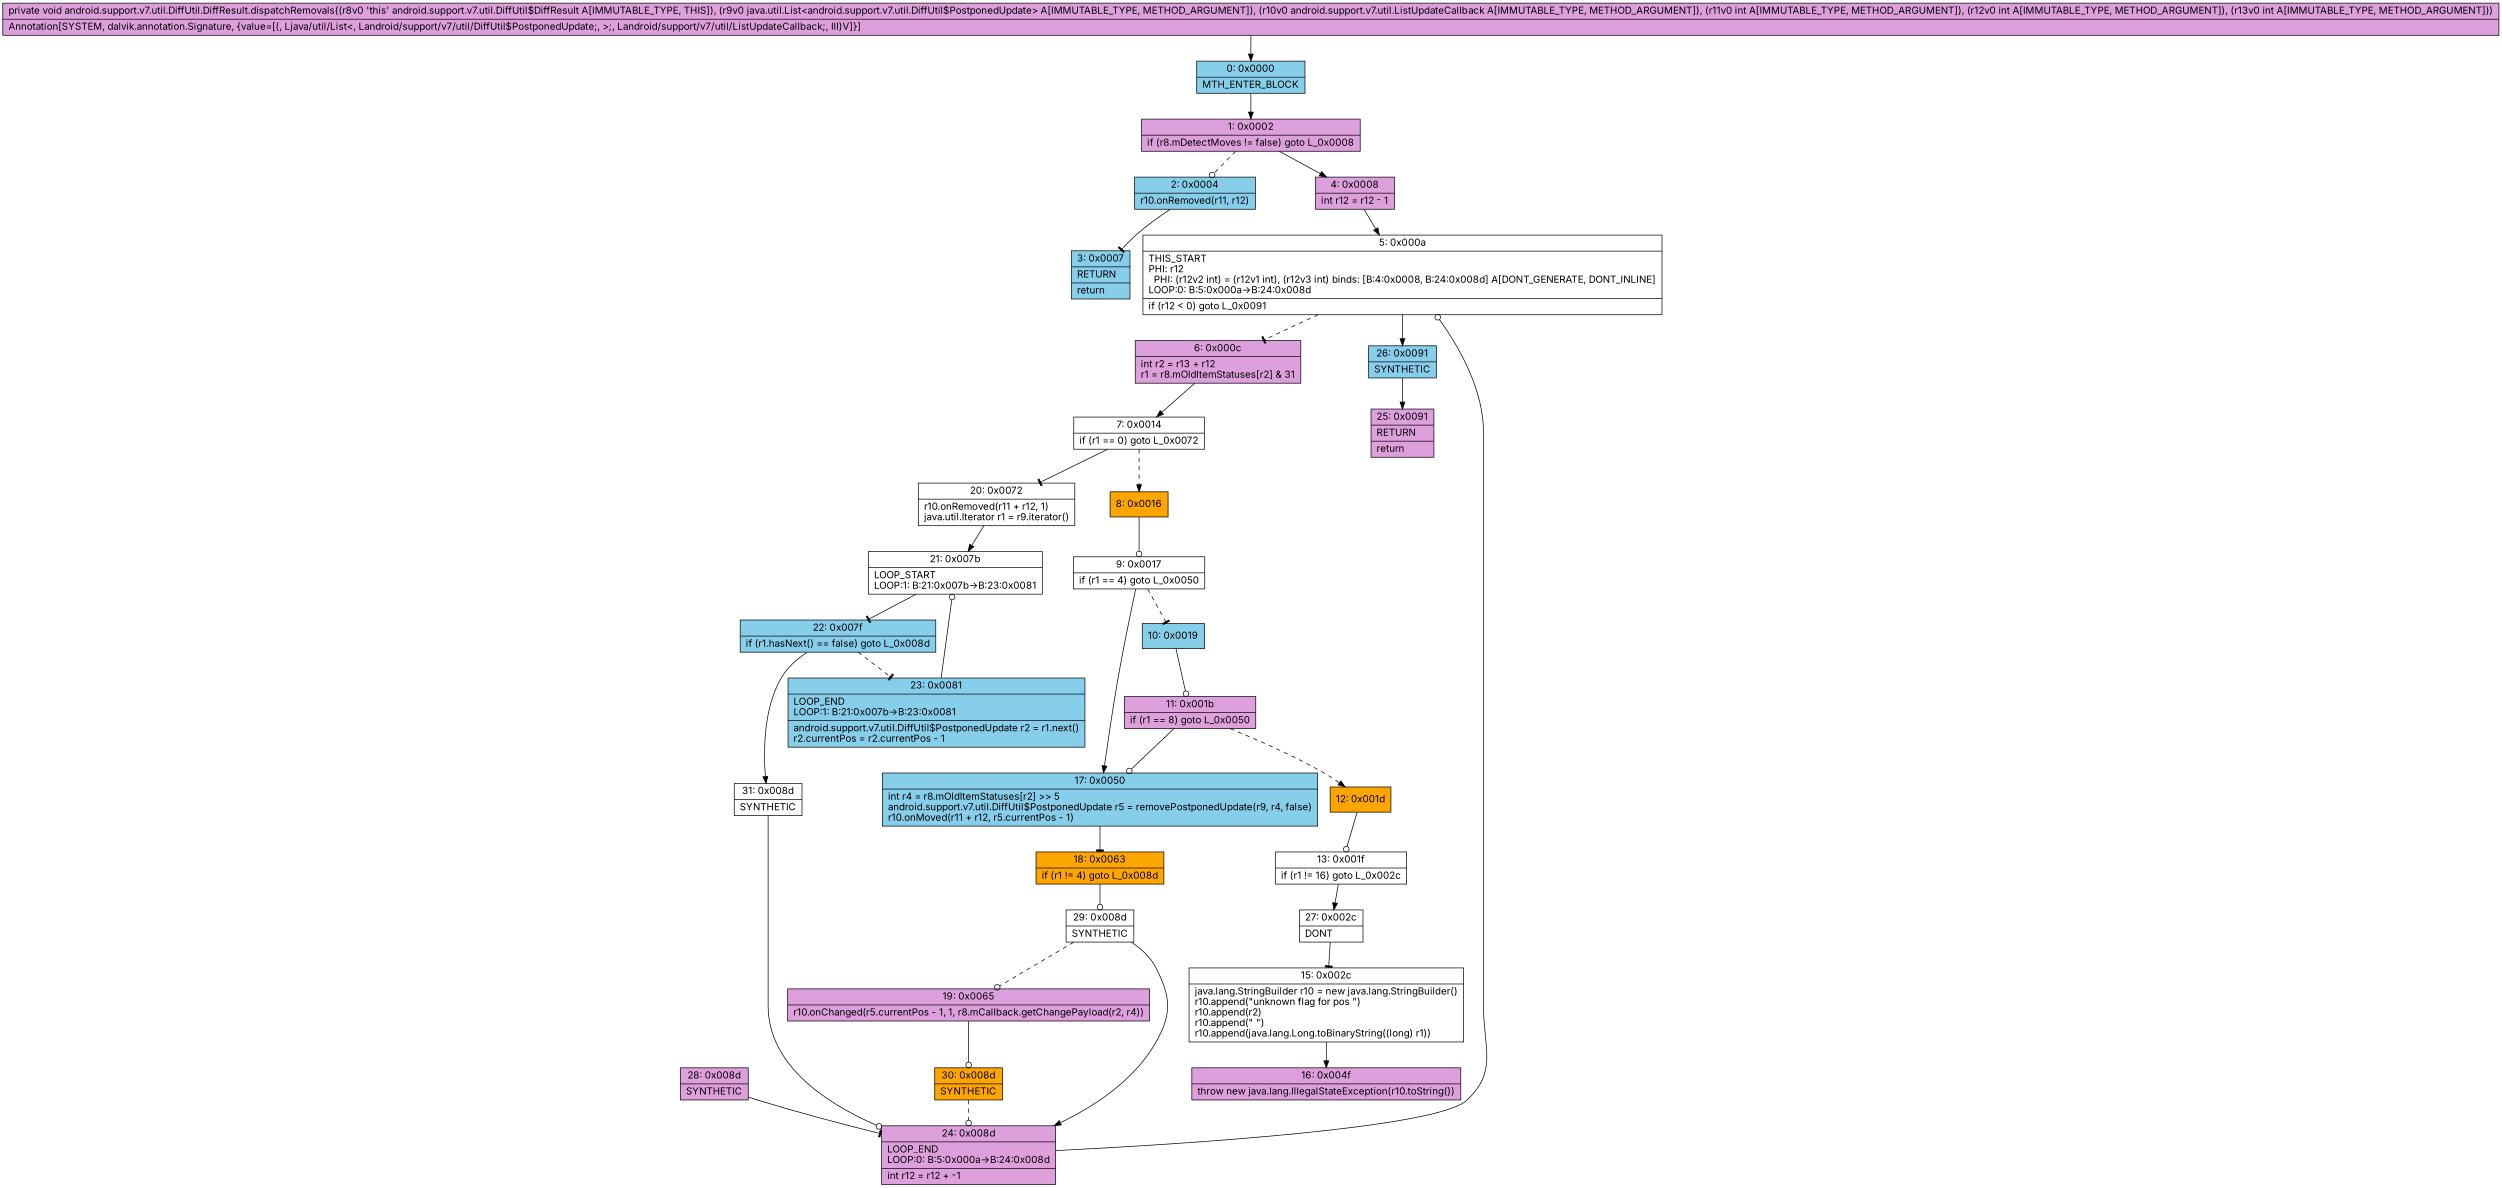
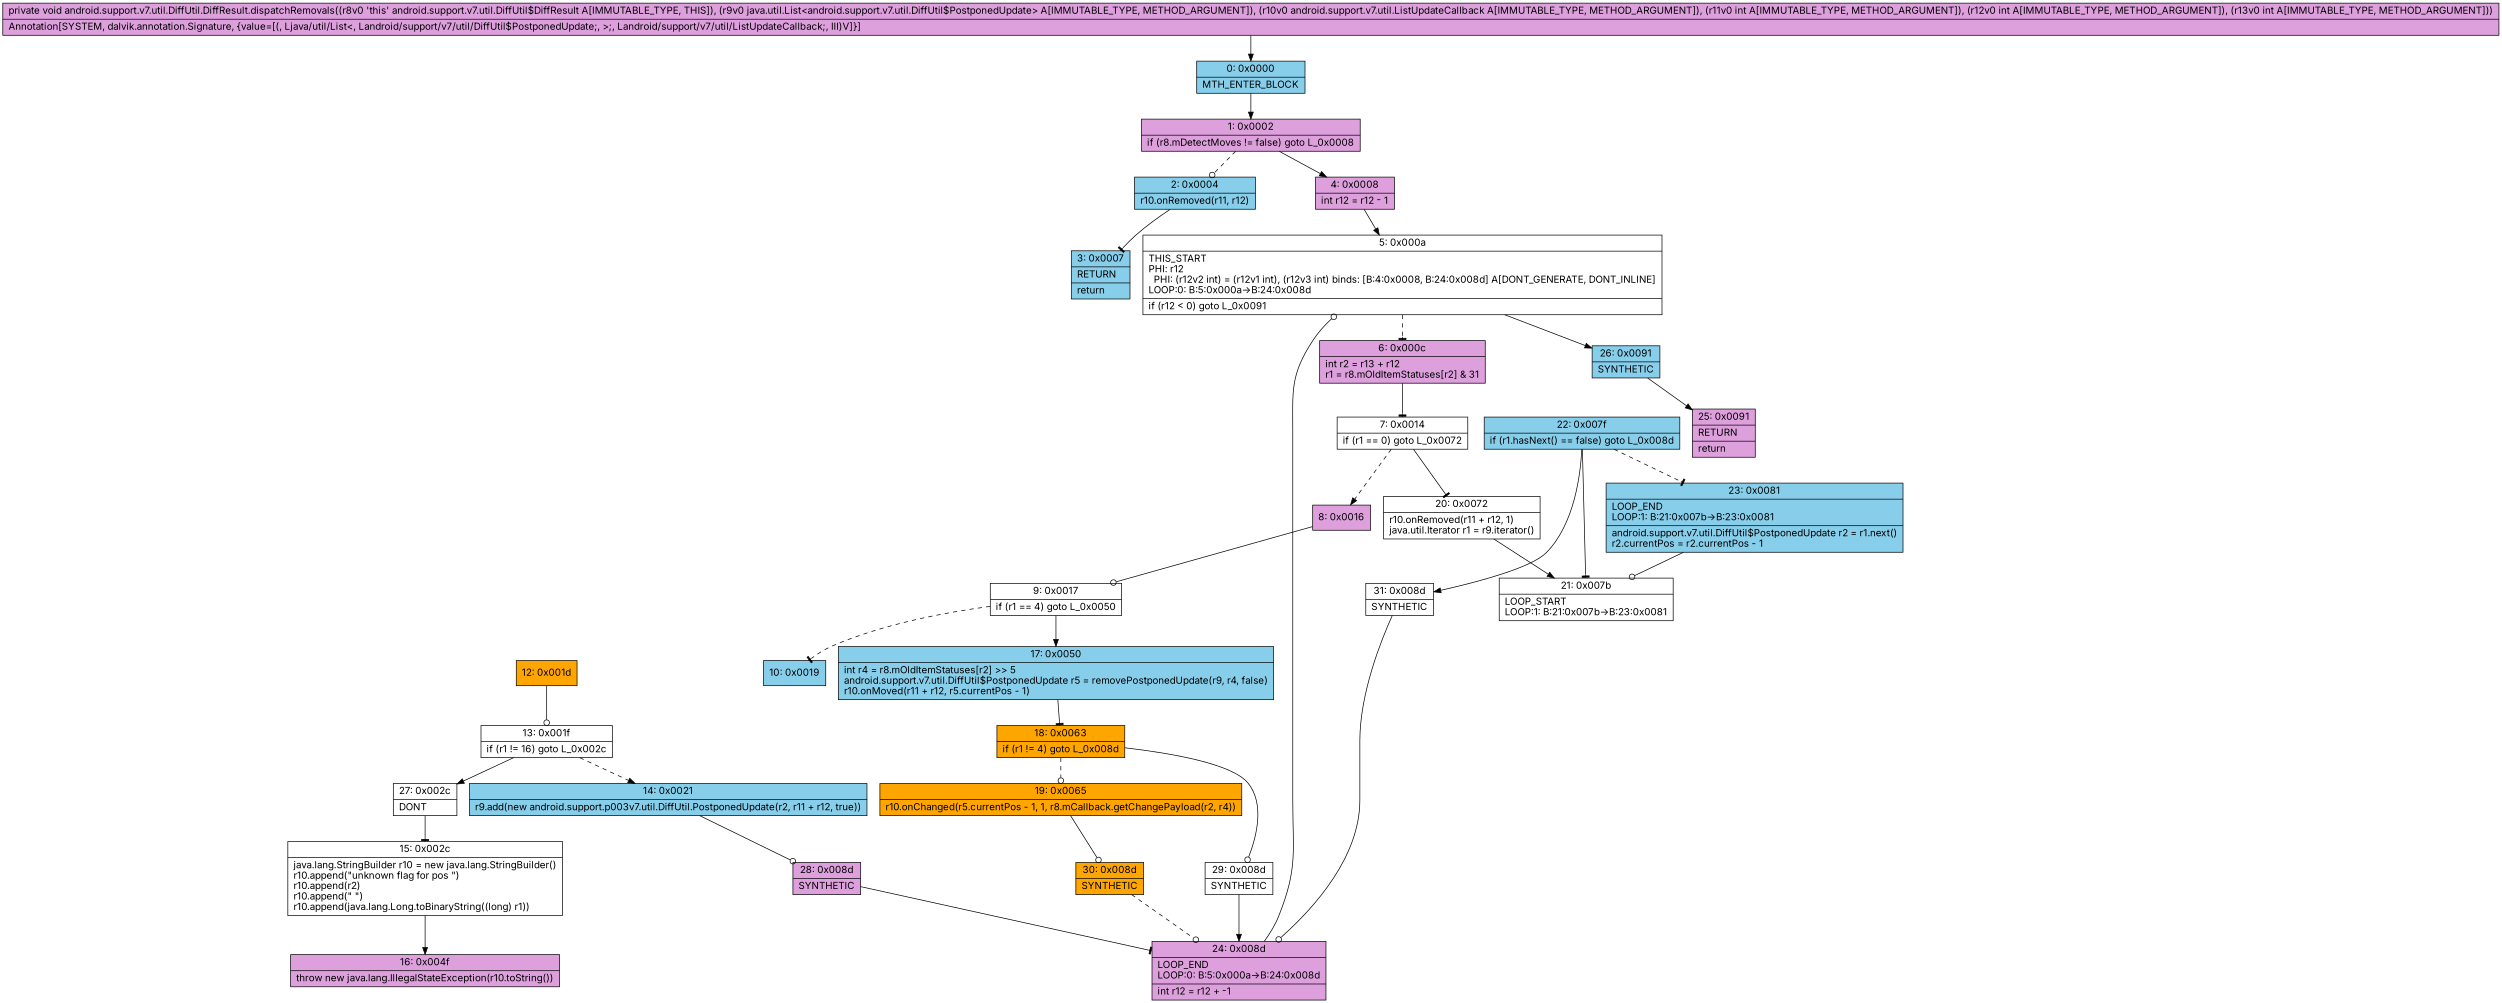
(1178, 398) -> (1402, 398)
(1139, 504) -> (1342, 518)
(893, 606) -> (1584, 512)
(1190, 713) -> none
none -> (668, 800)
(1037, 964) -> (1061, 768)
(969, 1005) -> (1061, 800)
